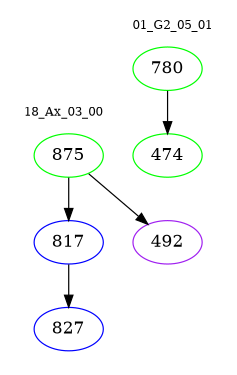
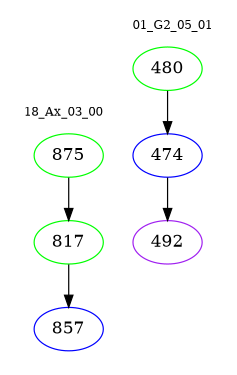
(168, 69) -> (168, 69)
(168, 156) -> (168, 156)
(105, 188) -> (168, 193)
(69, 242) -> (69, 242)
(69, 329) -> (69, 329)
